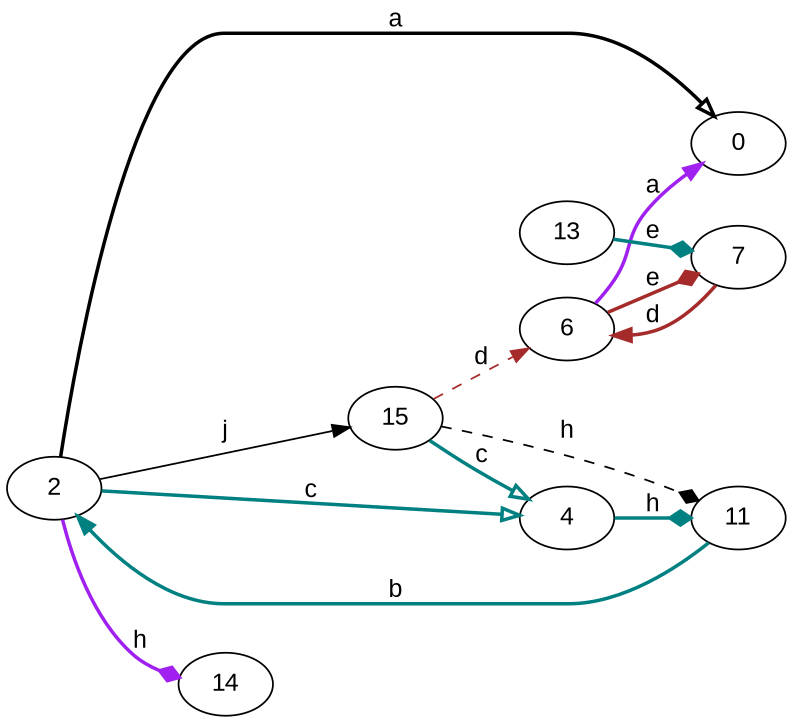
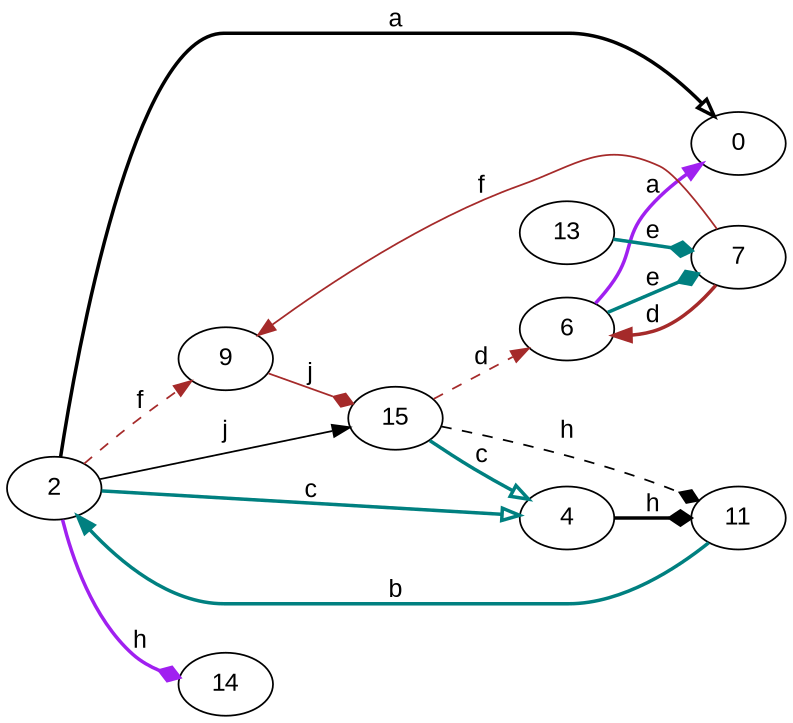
(643, 297) -> (643, 297)
none -> (226, 359)
(642, 518) -> (642, 518)
